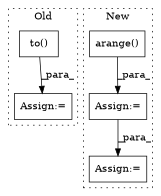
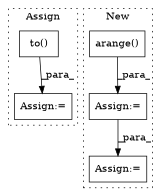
(43, 17) -> (43, 17)
